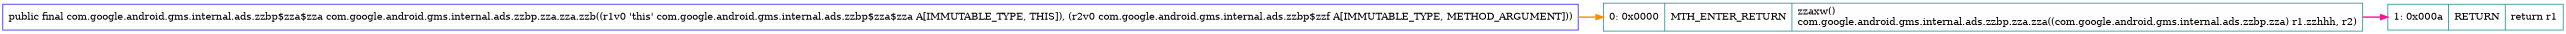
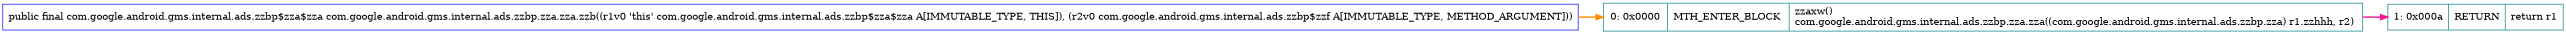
(1728, 17) -> (1727, 17)
